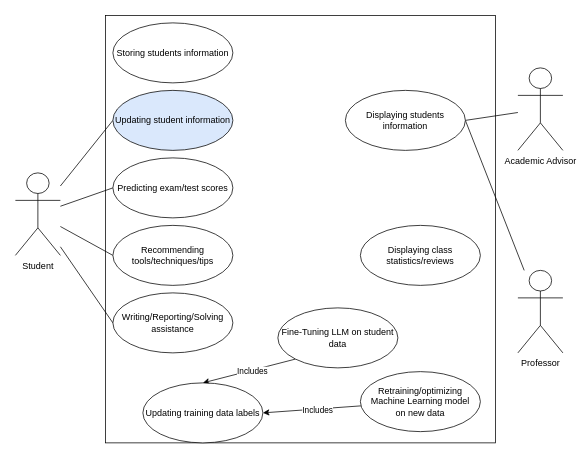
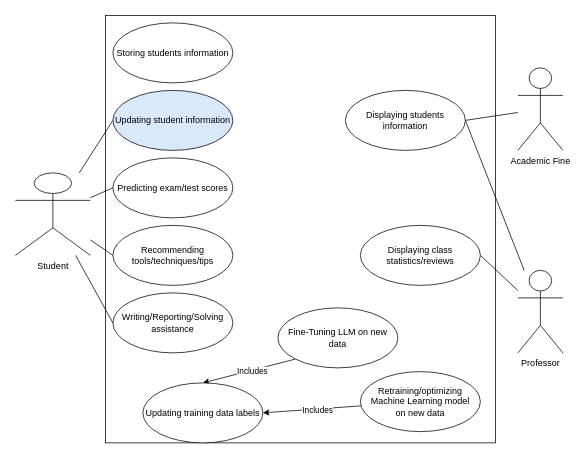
(541, 161) -> (541, 161)
(38, 214) -> (53, 214)
none -> (499, 273)
(338, 338) -> (338, 338)
